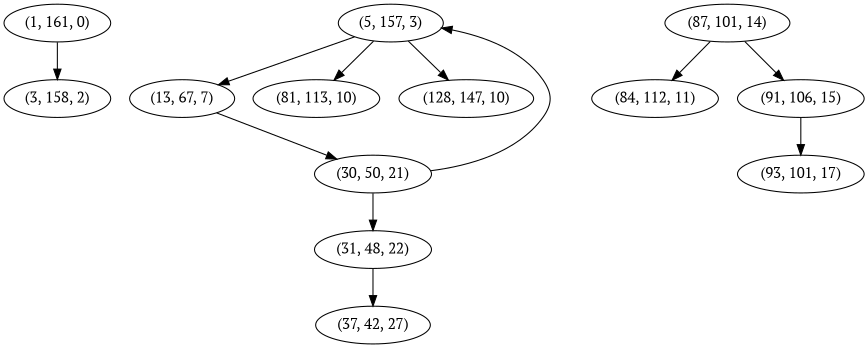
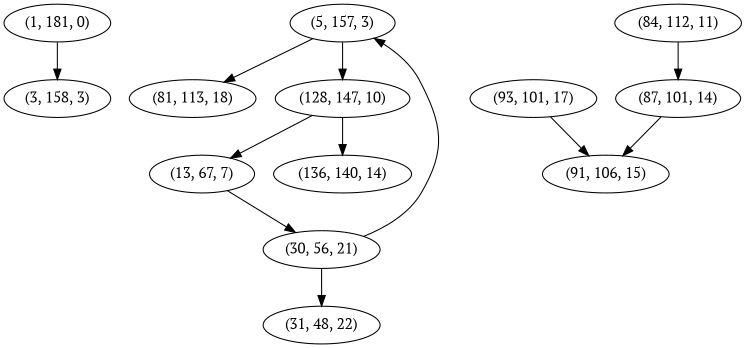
(57, 23) -> (57, 23)
(695, 57) -> (678, 56)
(292, 59) -> (276, 134)
(57, 99) -> (57, 99)
(316, 99) -> (193, 99)
(801, 131) -> (566, 133)
none -> (343, 174)
(373, 174) -> (322, 250)
(373, 325) -> none
